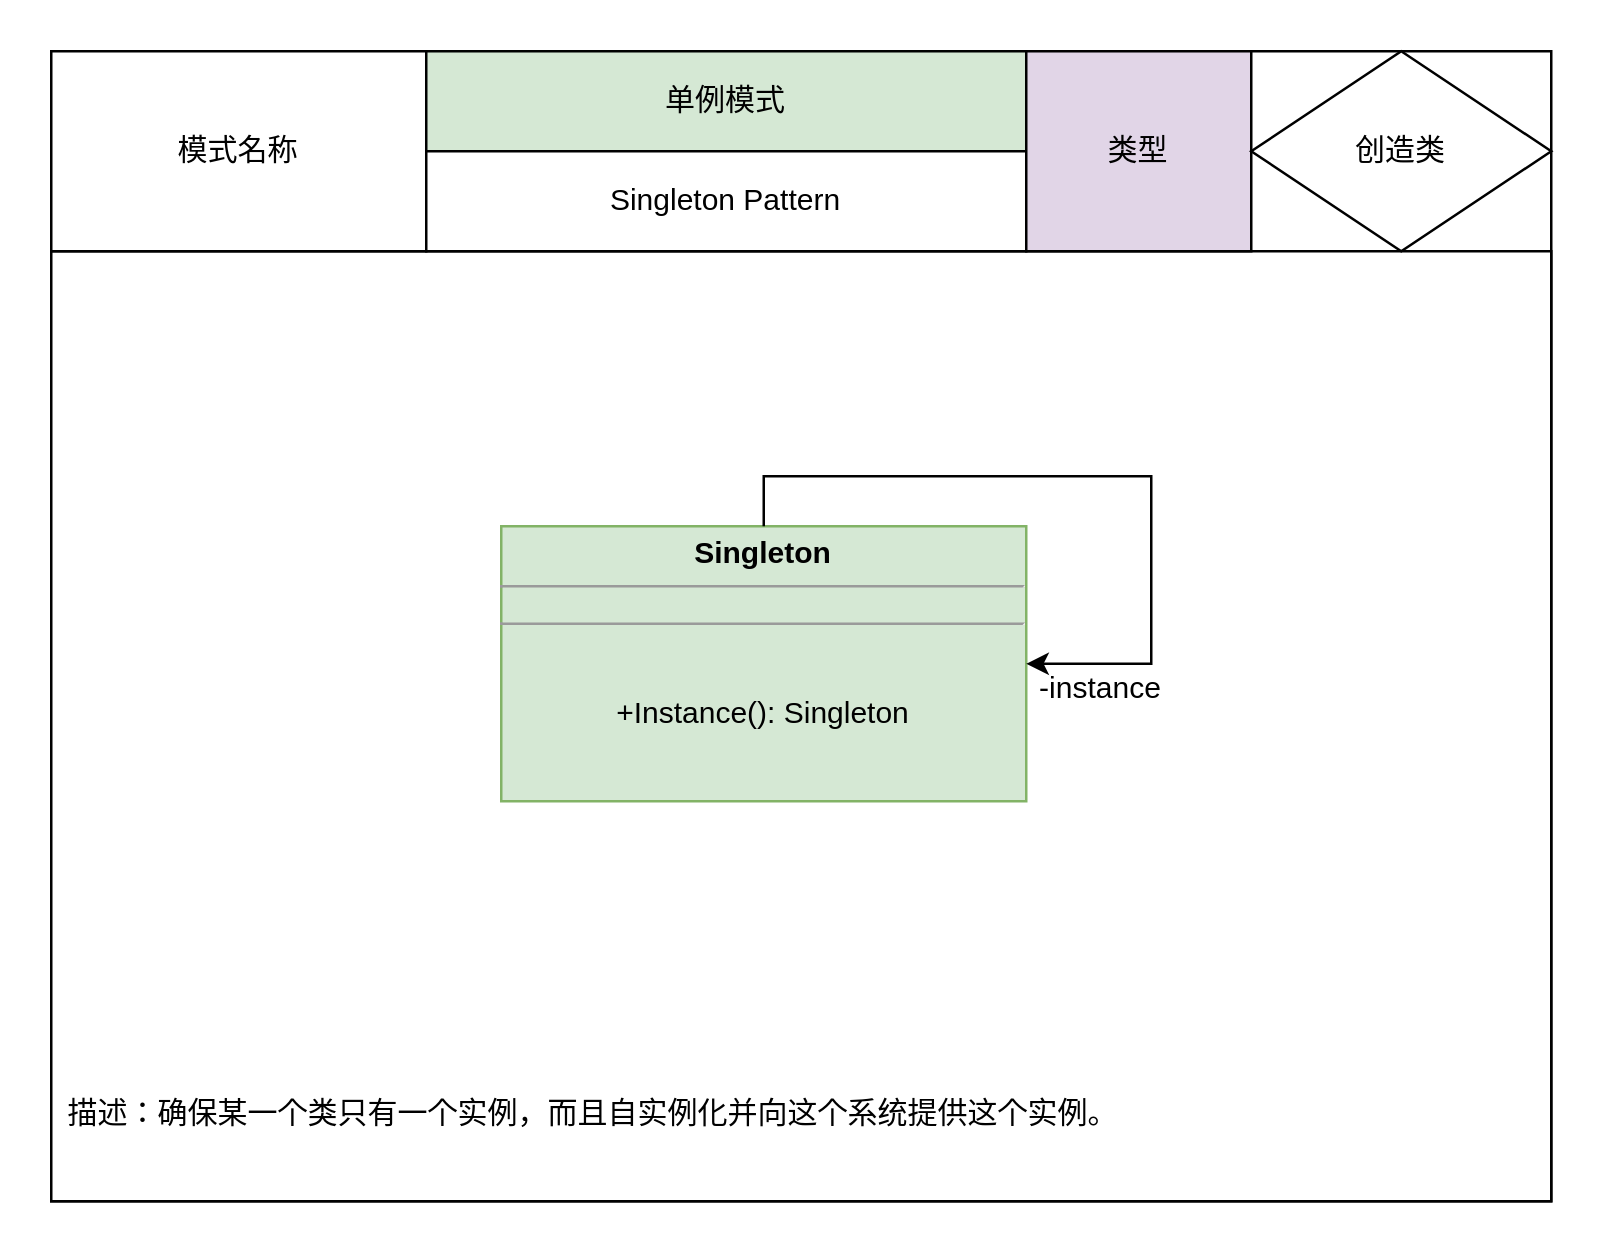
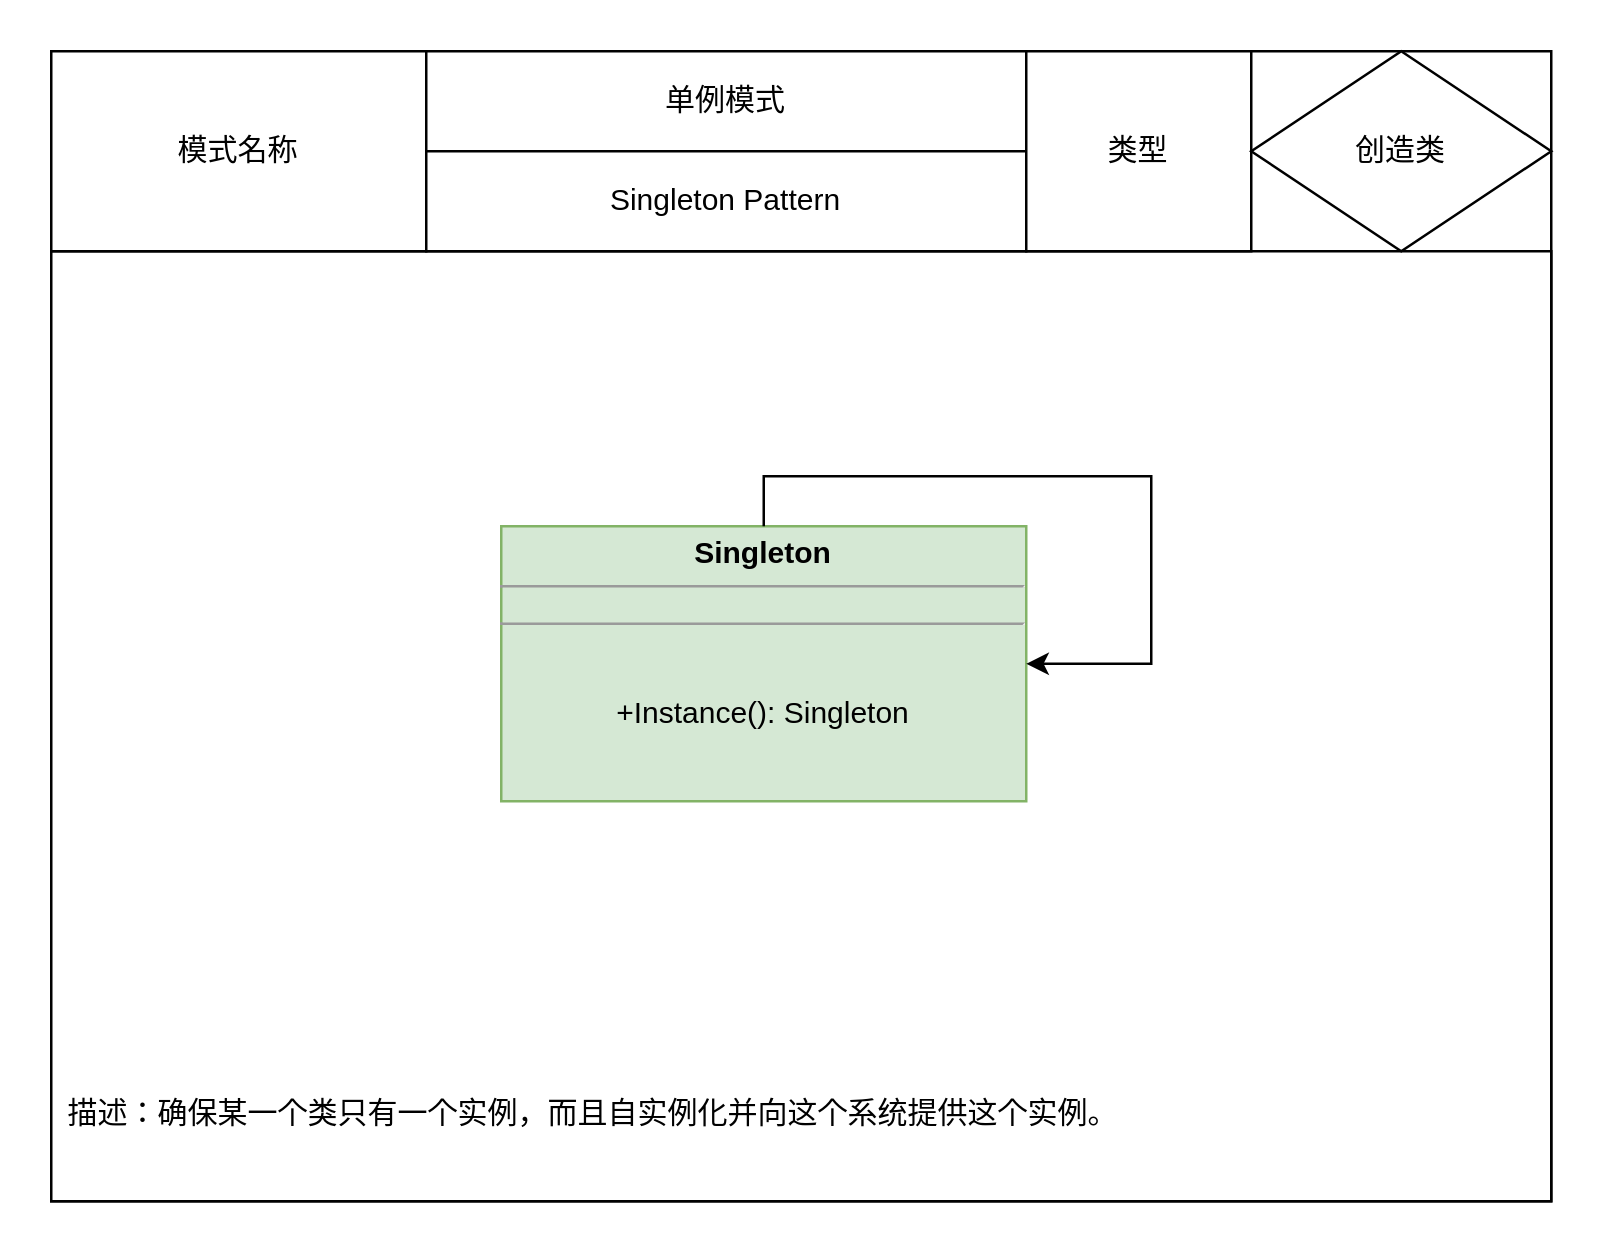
(726, 101) -> (726, 101)
(1139, 151) -> (1139, 151)
(1101, 689) -> none
